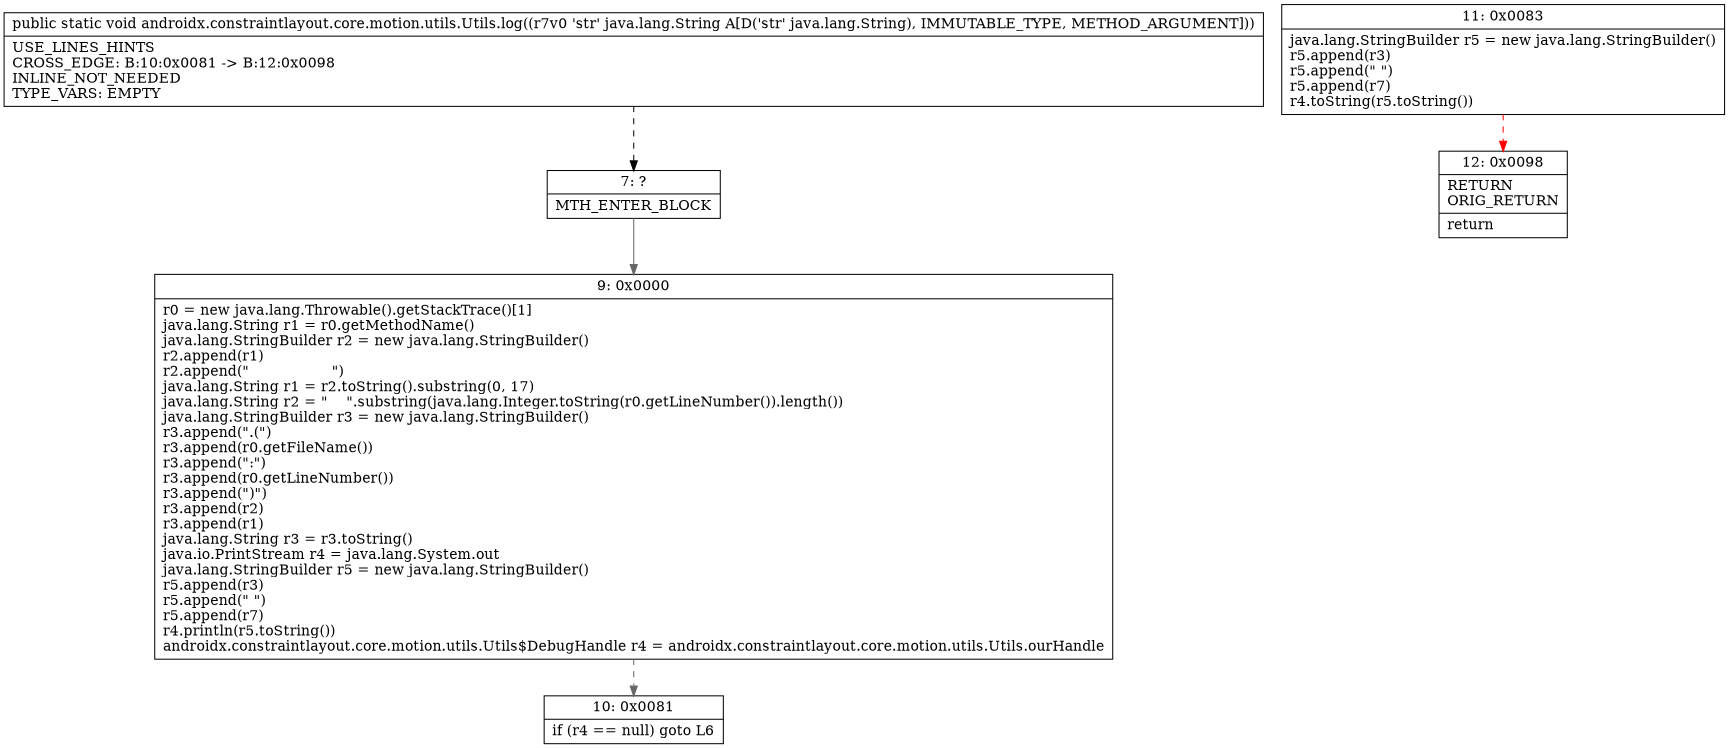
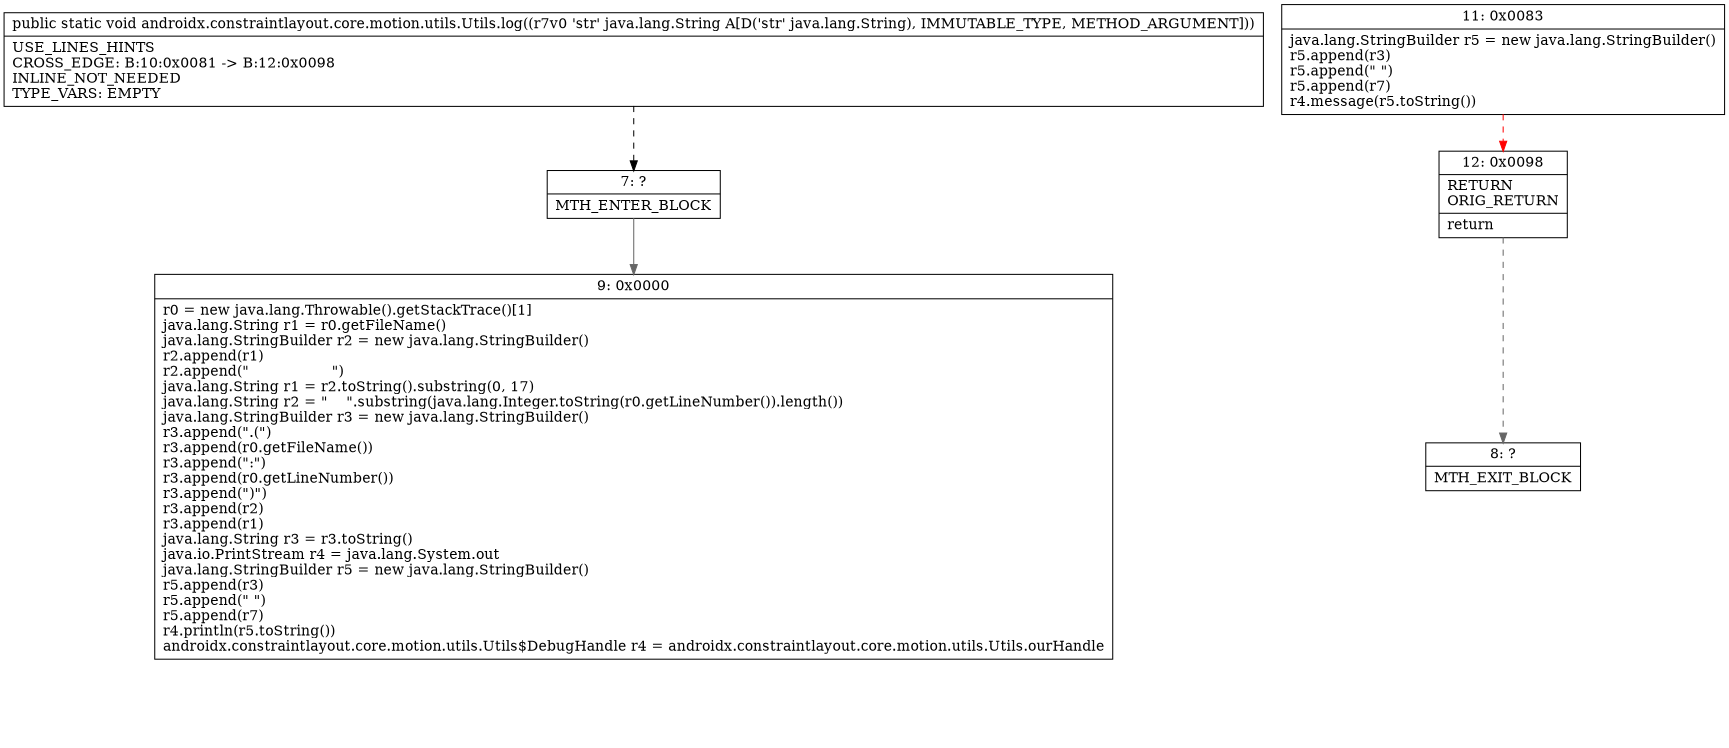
(1382, 102) -> (1384, 102)
(319, 326) -> (305, 326)
none -> (1503, 467)
(634, 720) -> none
